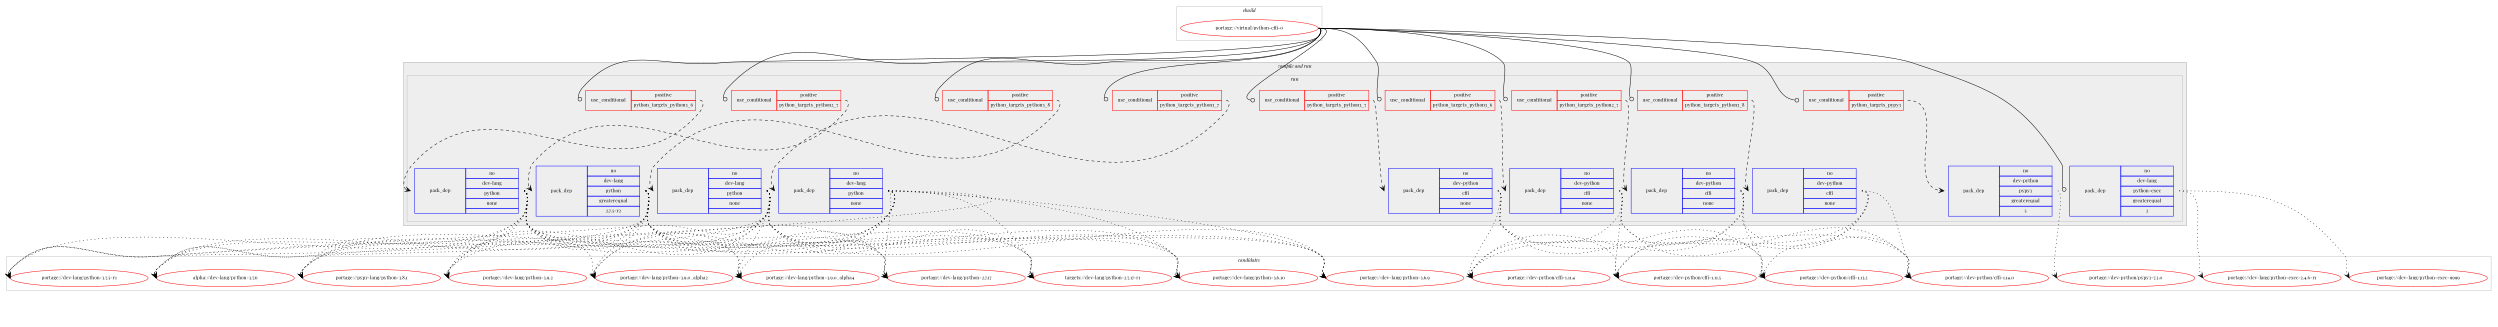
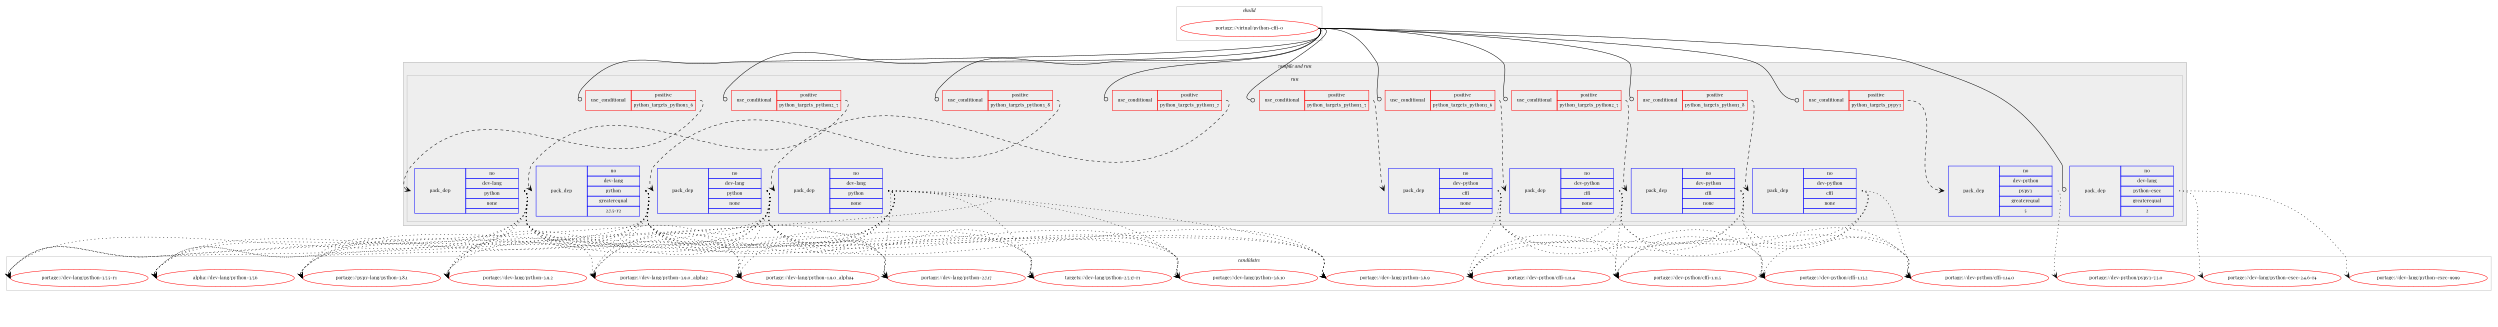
(810, 278) -> (810, 278)
(2272, 278) -> (2272, 278)
